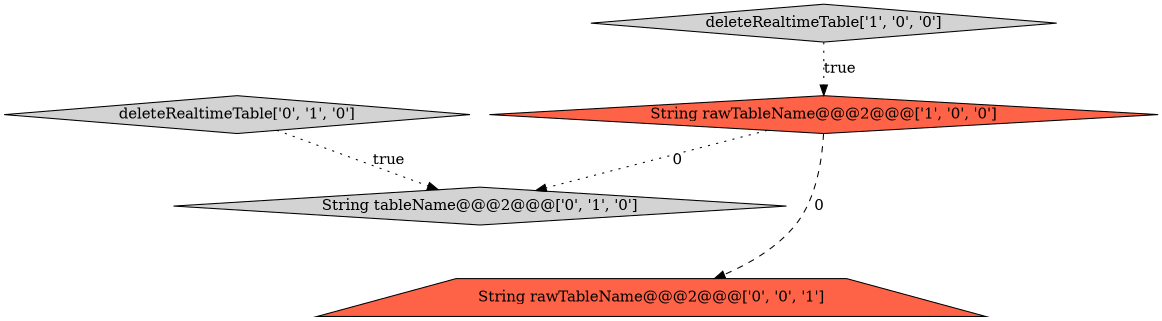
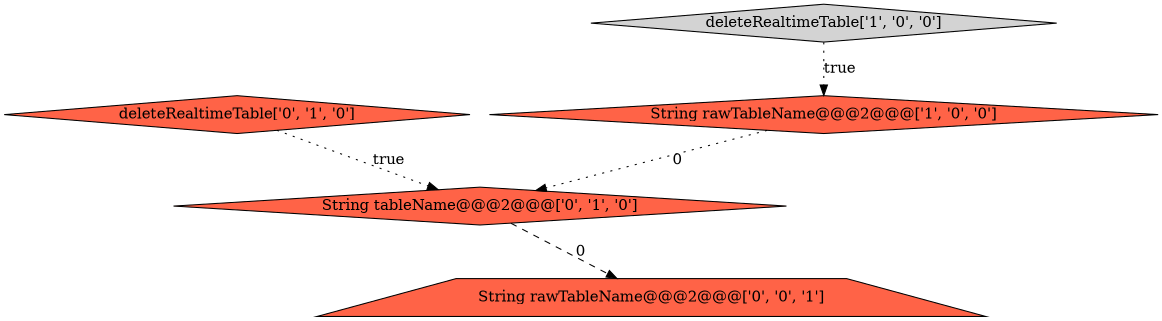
(237, 115) -> (237, 115)
(480, 206) -> (480, 206)
(798, 221) -> (559, 248)
